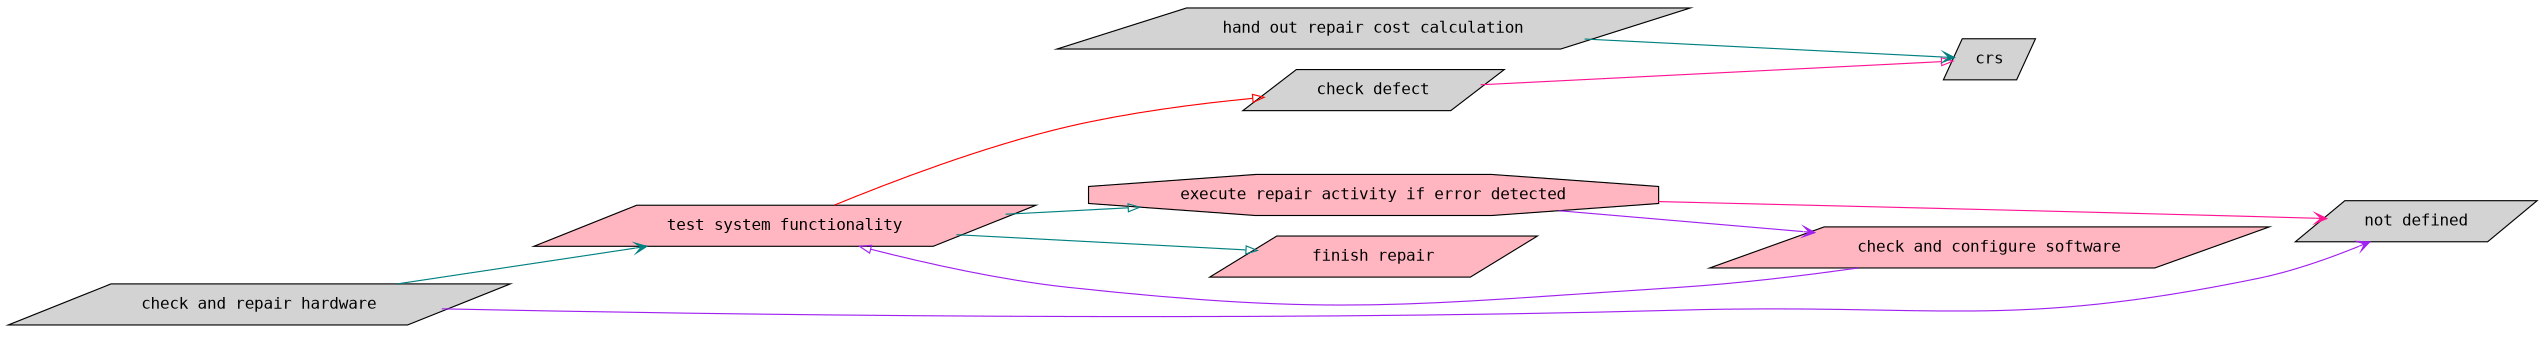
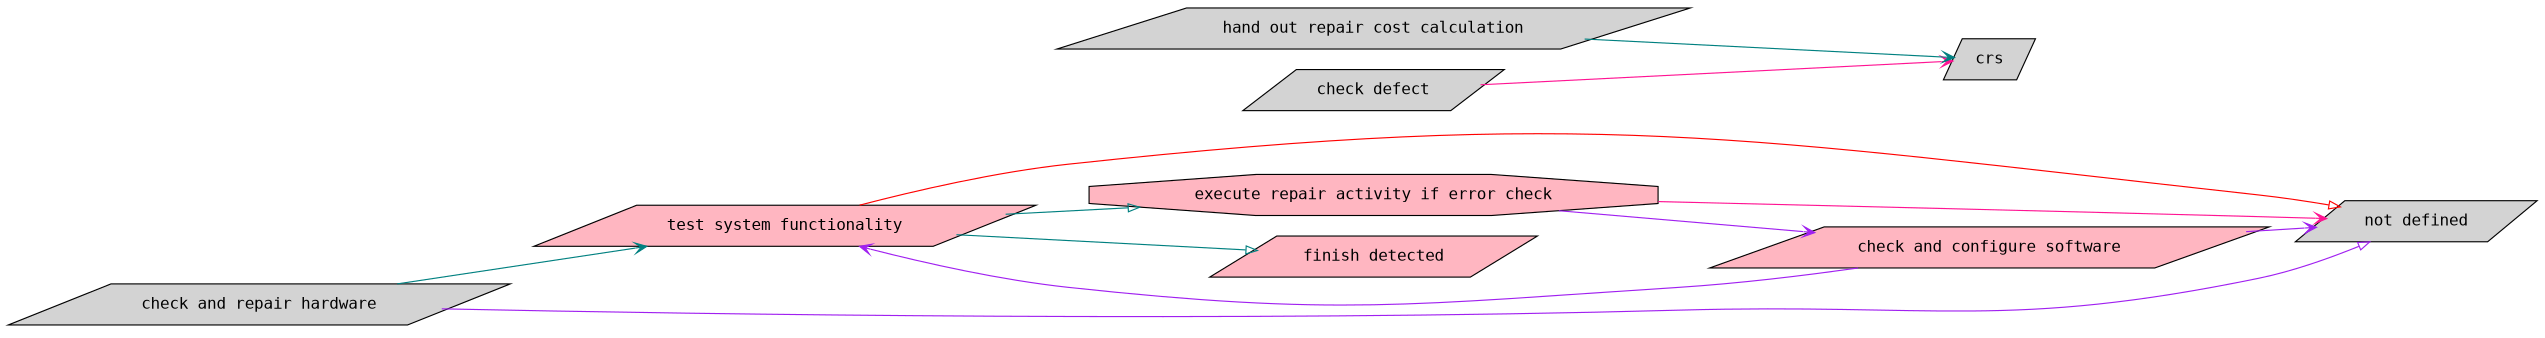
(1711, 73) -> (1711, 73)
(1039, 134) -> (1593, 135)
(1374, 195) -> (1374, 195)
none -> (2275, 230)
(1374, 257) -> (1374, 257)
(1363, 305) -> (1363, 305)
(1404, 315) -> (1404, 315)
